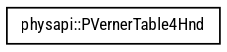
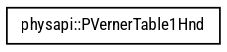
(113, 26) -> (113, 26)
